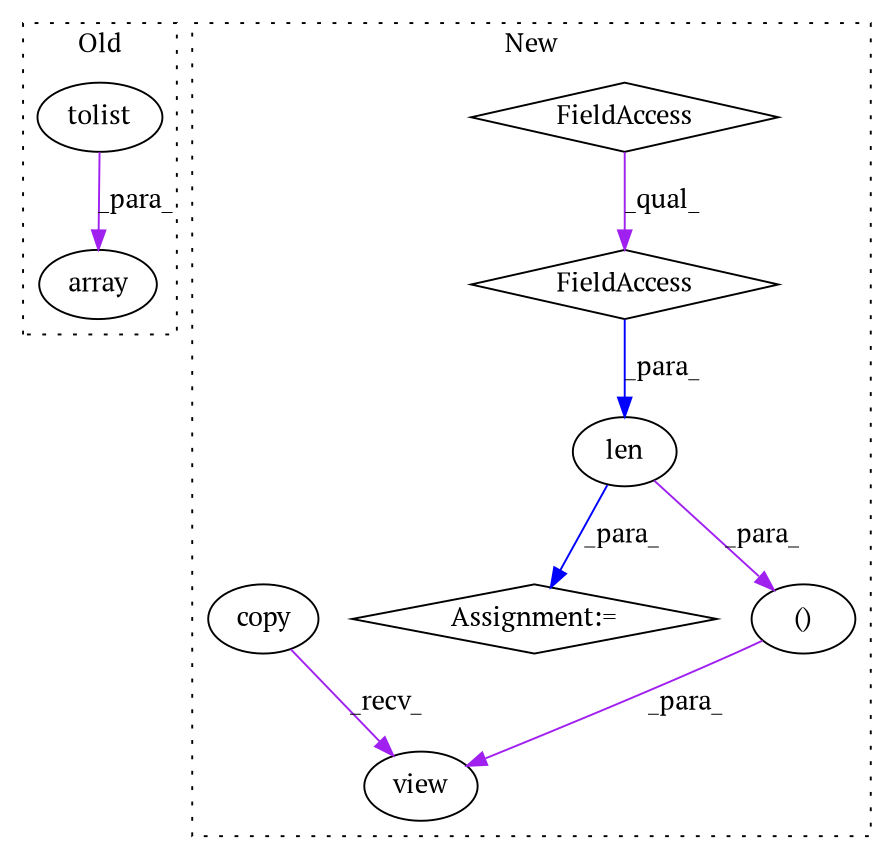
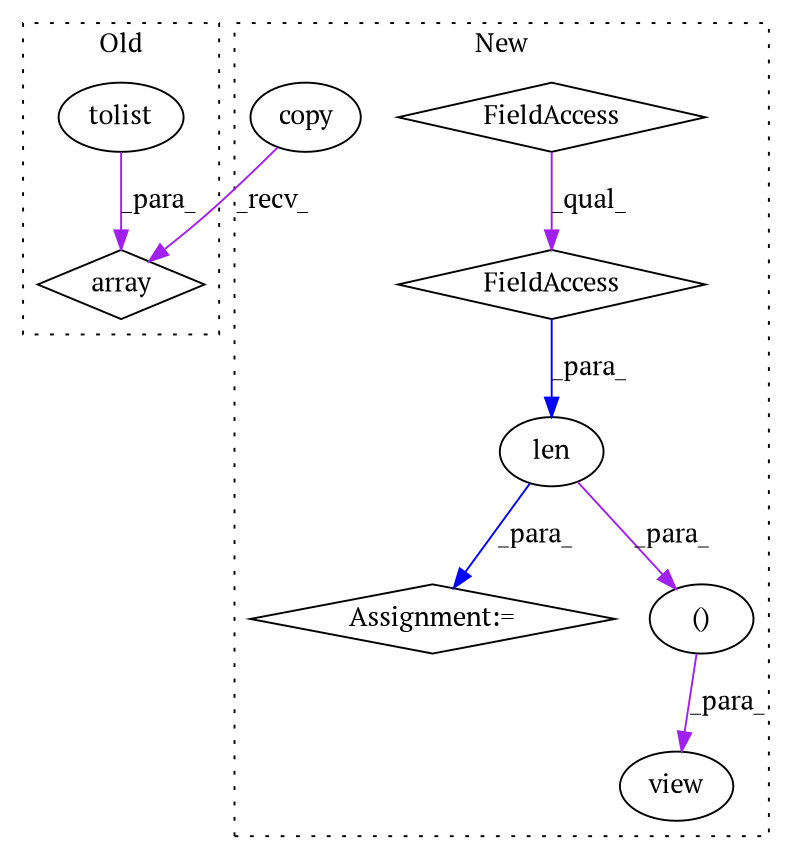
(98, 284) -> (121, 284)
(335, 695) -> (206, 215)
